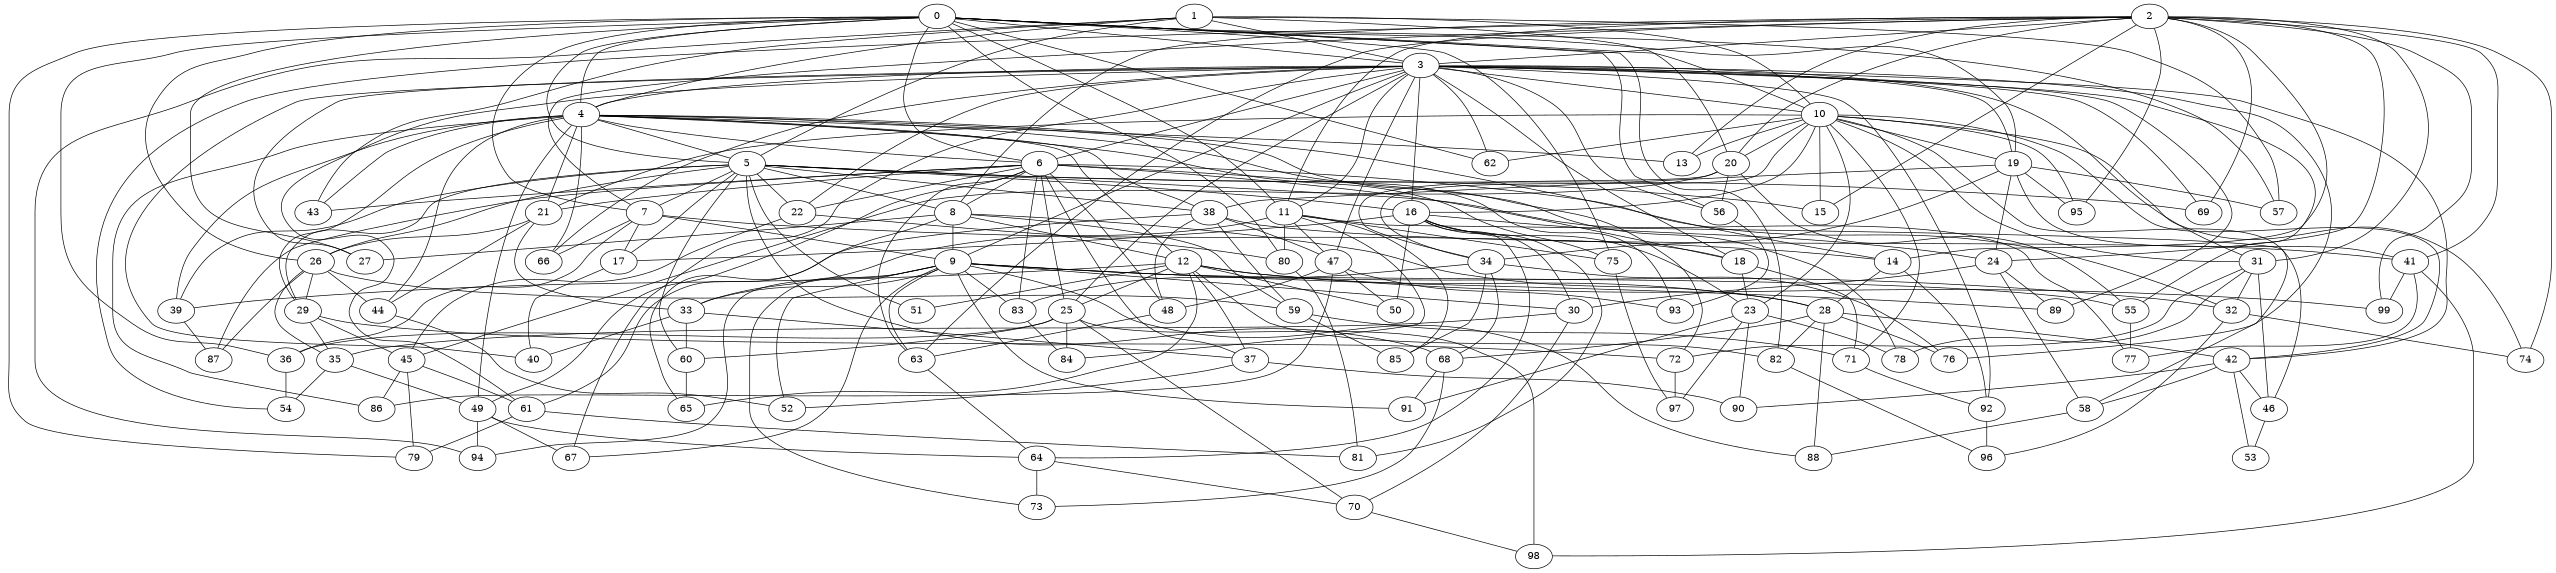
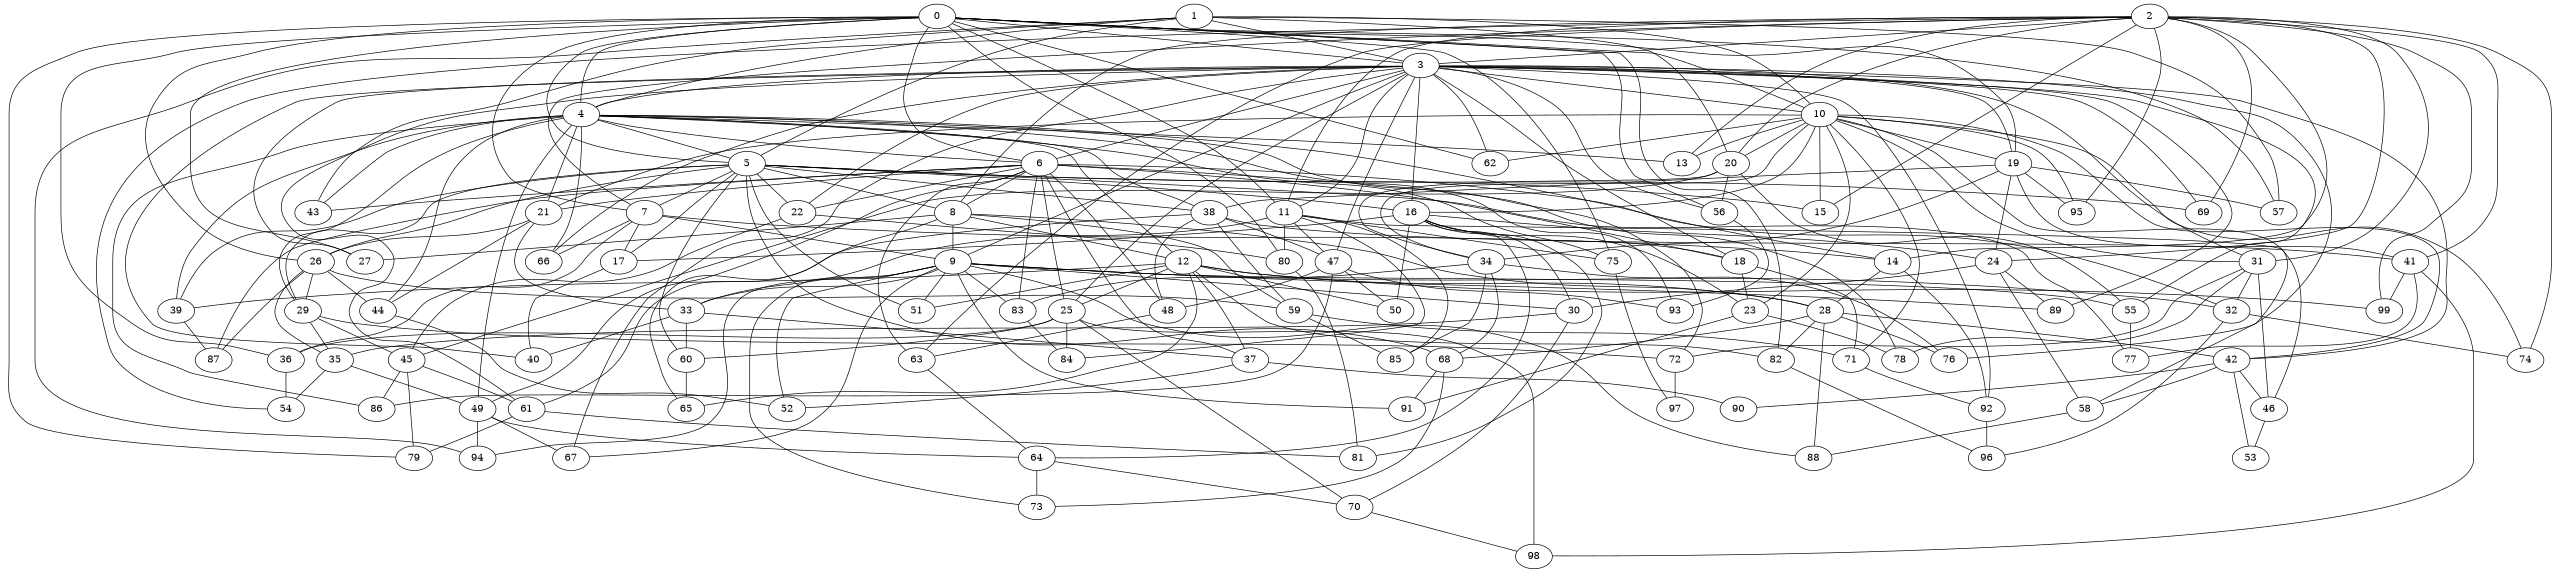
(890, 307) -> (935, 286)
(1713, 360) -> none
(1744, 360) -> none
